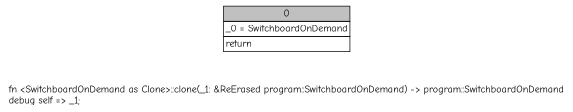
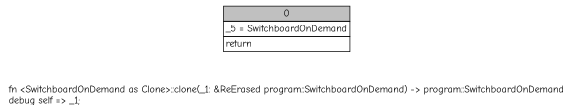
(287, 29) -> (287, 29)
